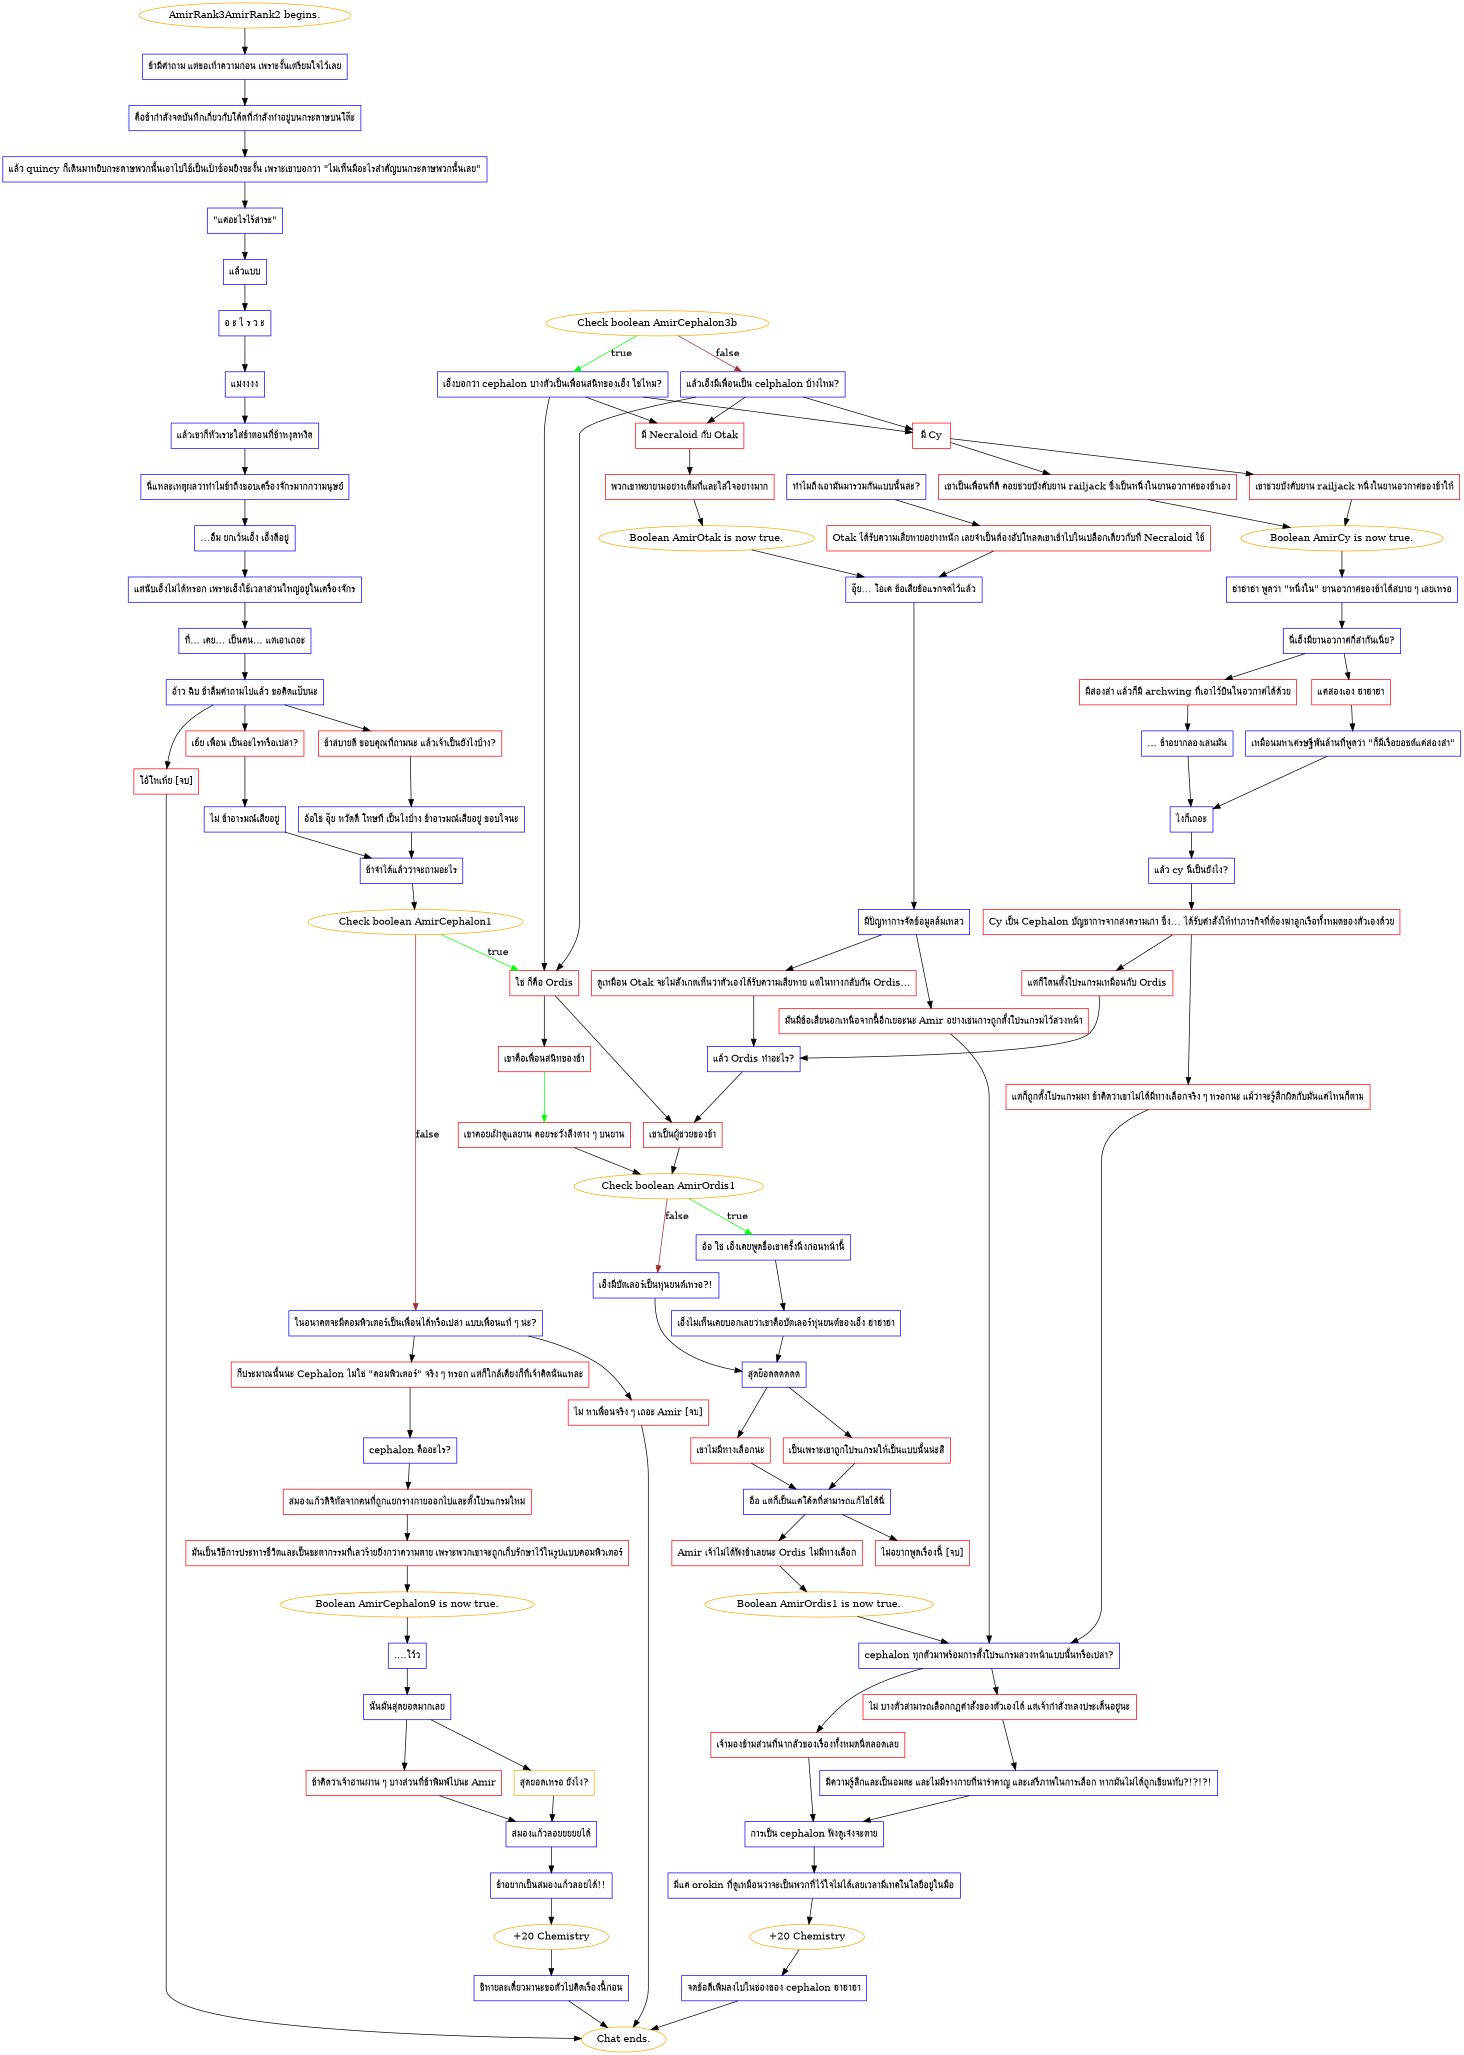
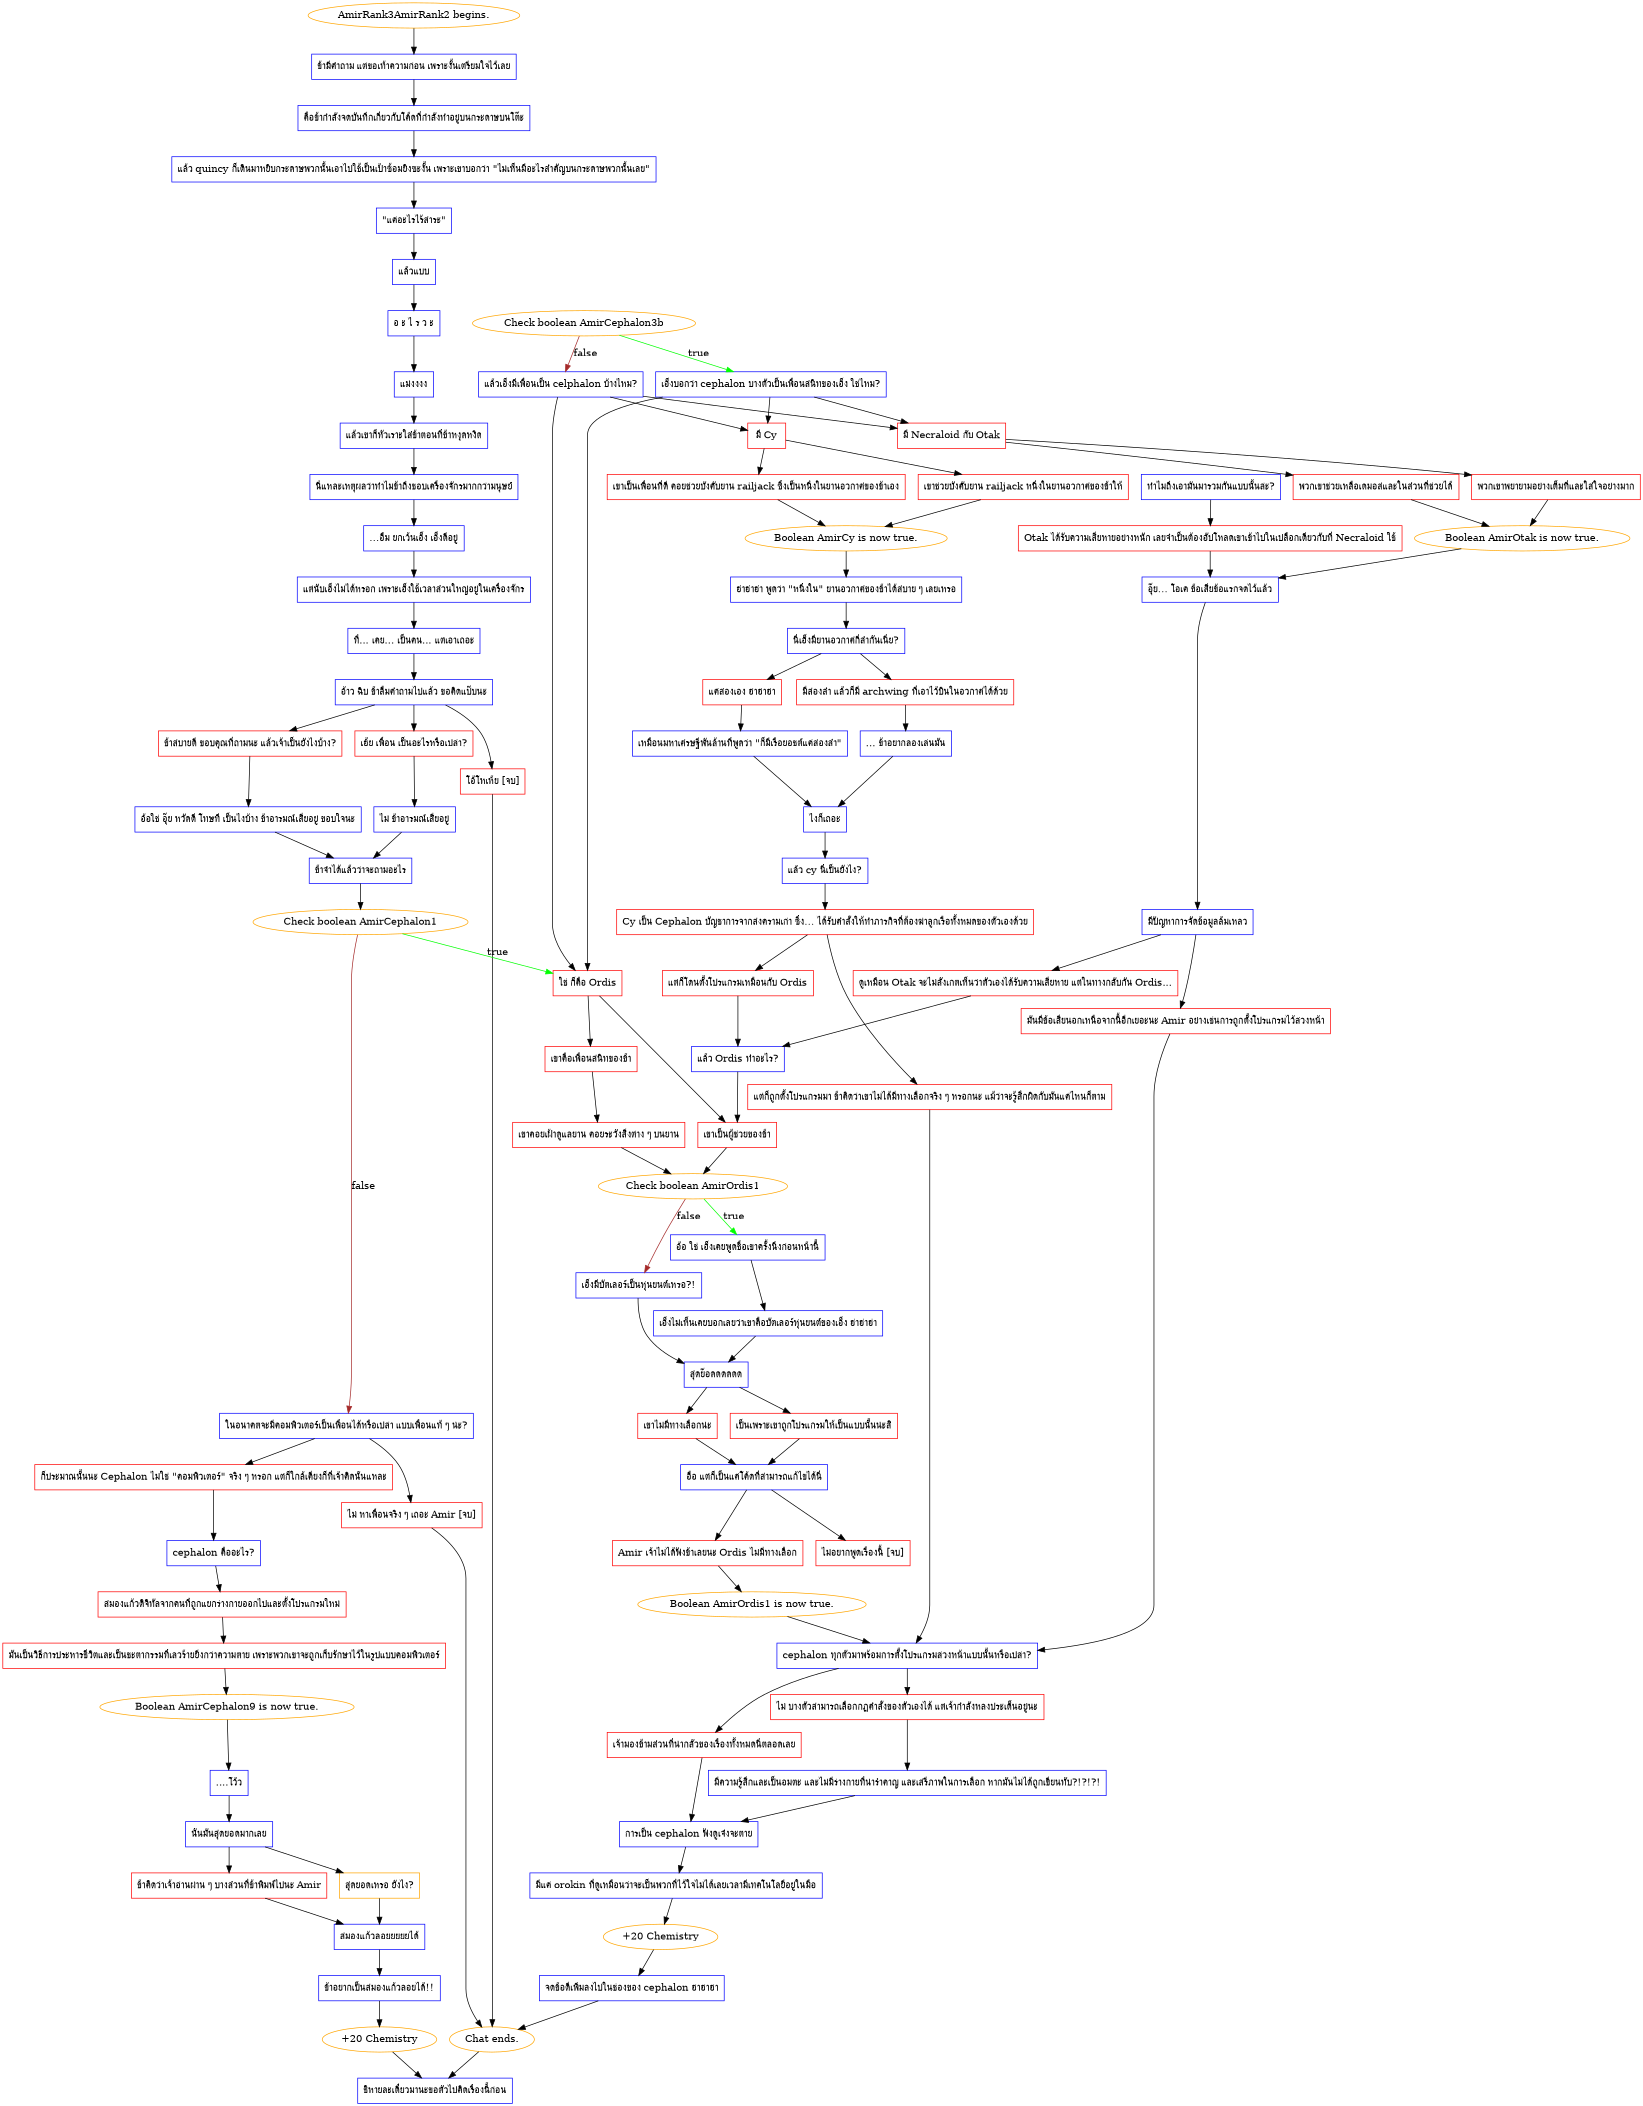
none -> (1376, 487)
(544, 1093) -> (595, 1093)
(585, 2012) -> (466, 2063)
